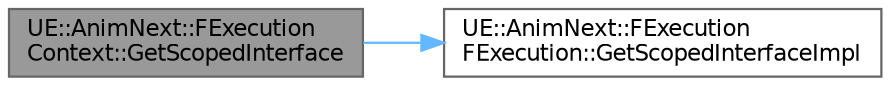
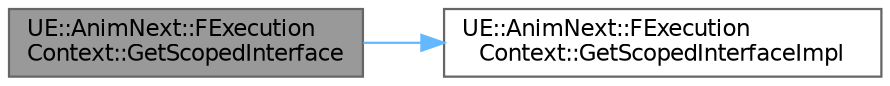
(663, 43) -> (663, 43)
